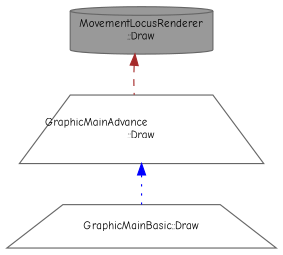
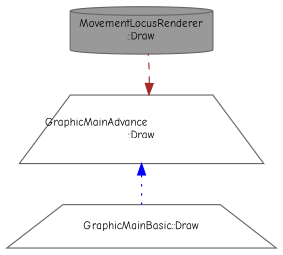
(134, 80) -> (149, 69)
